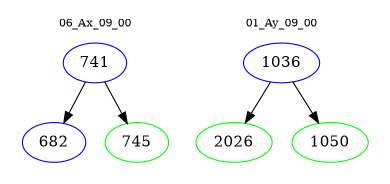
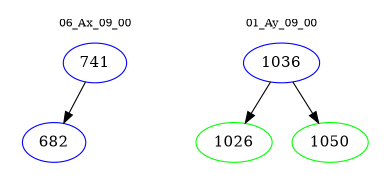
(137, 142) -> none
(234, 142) -> (234, 142)
